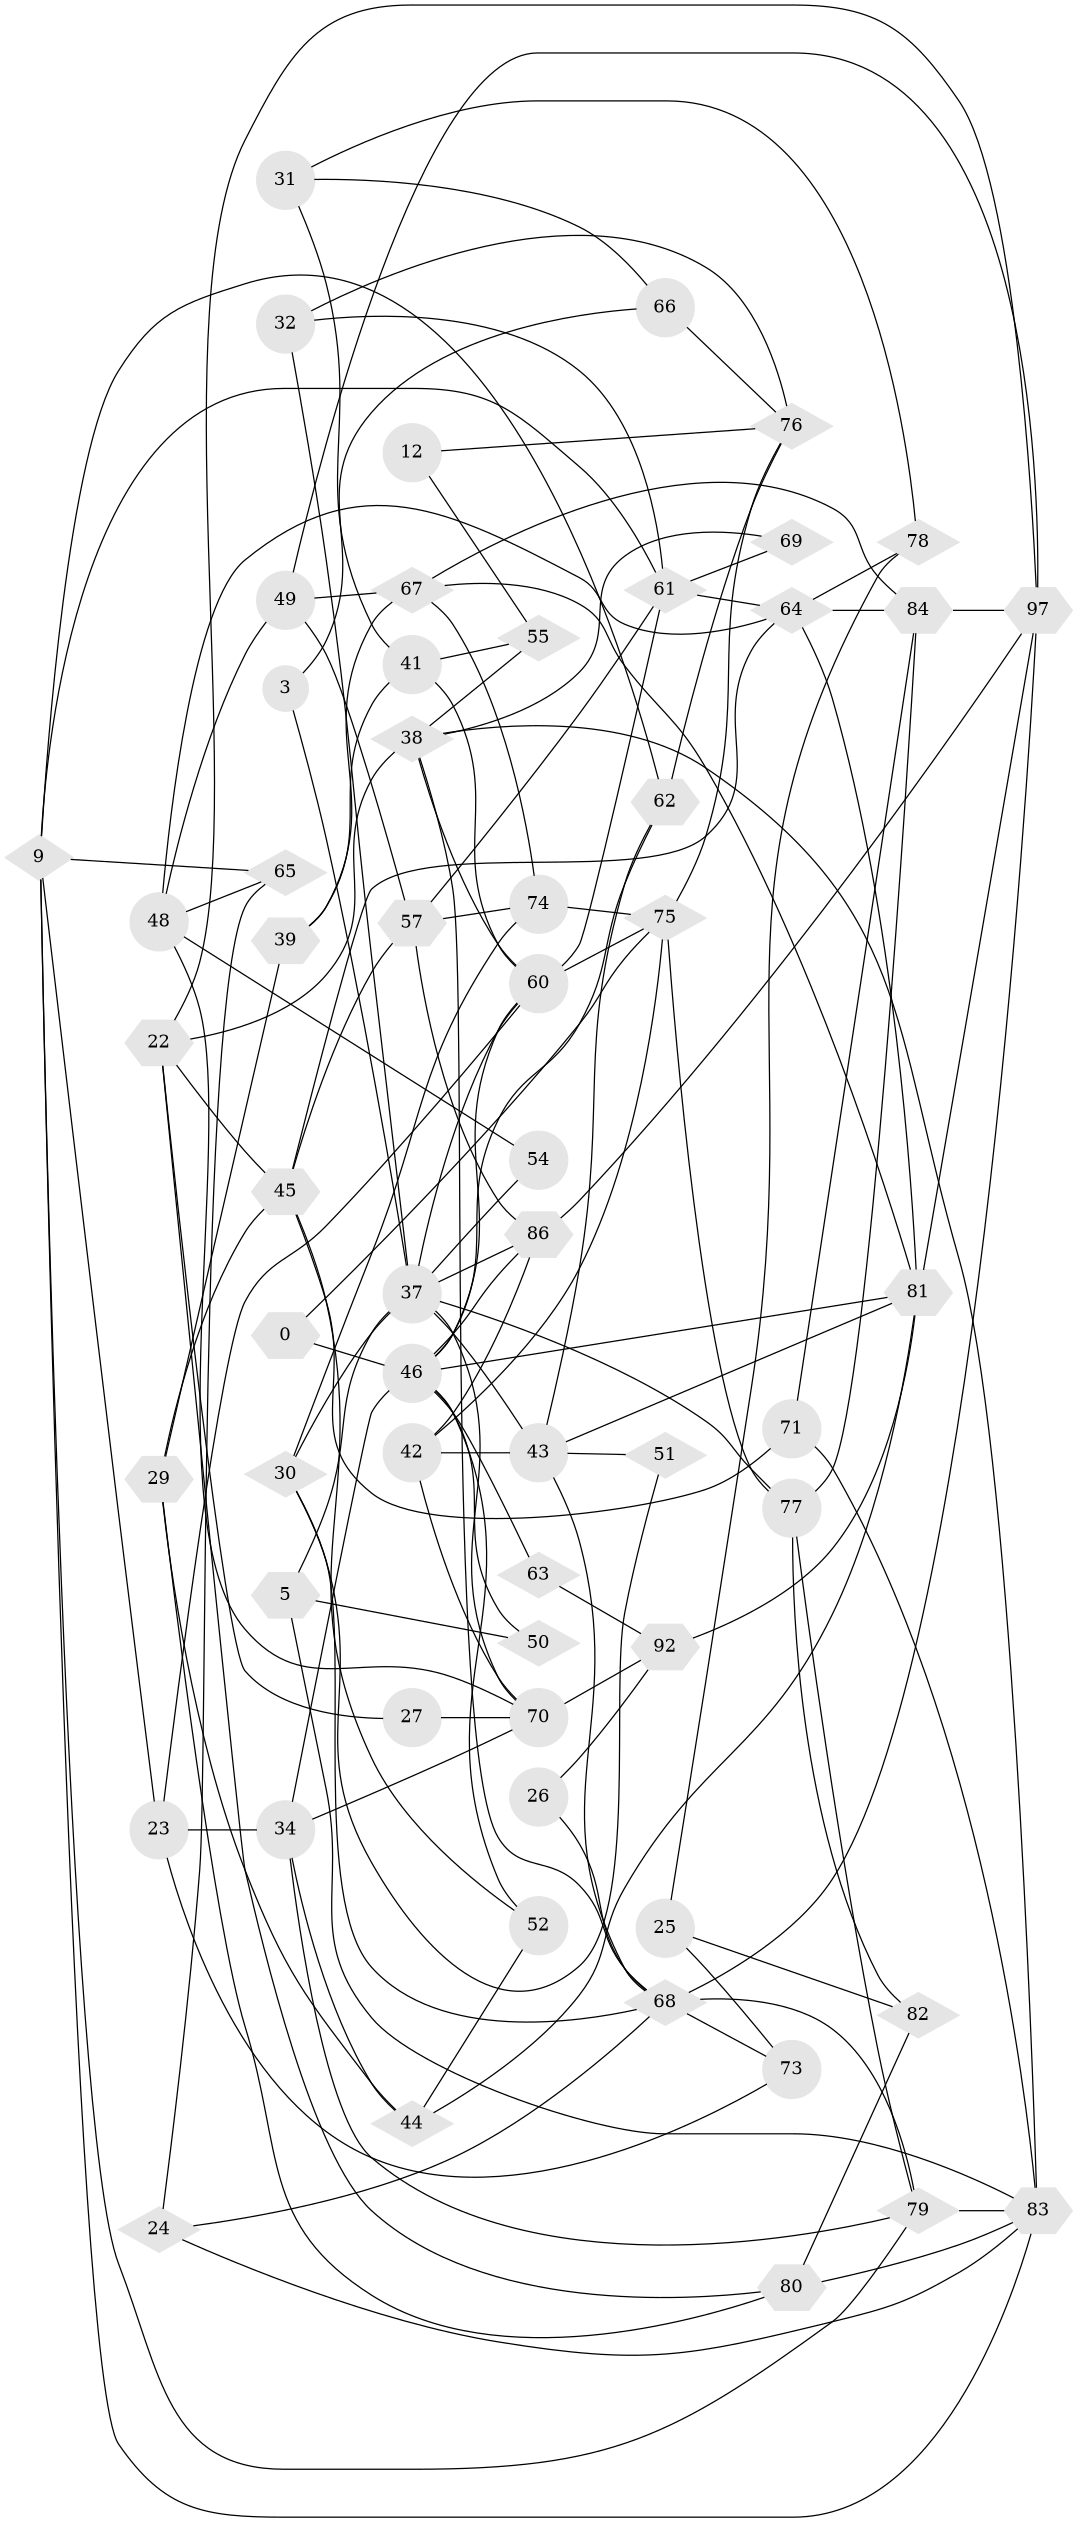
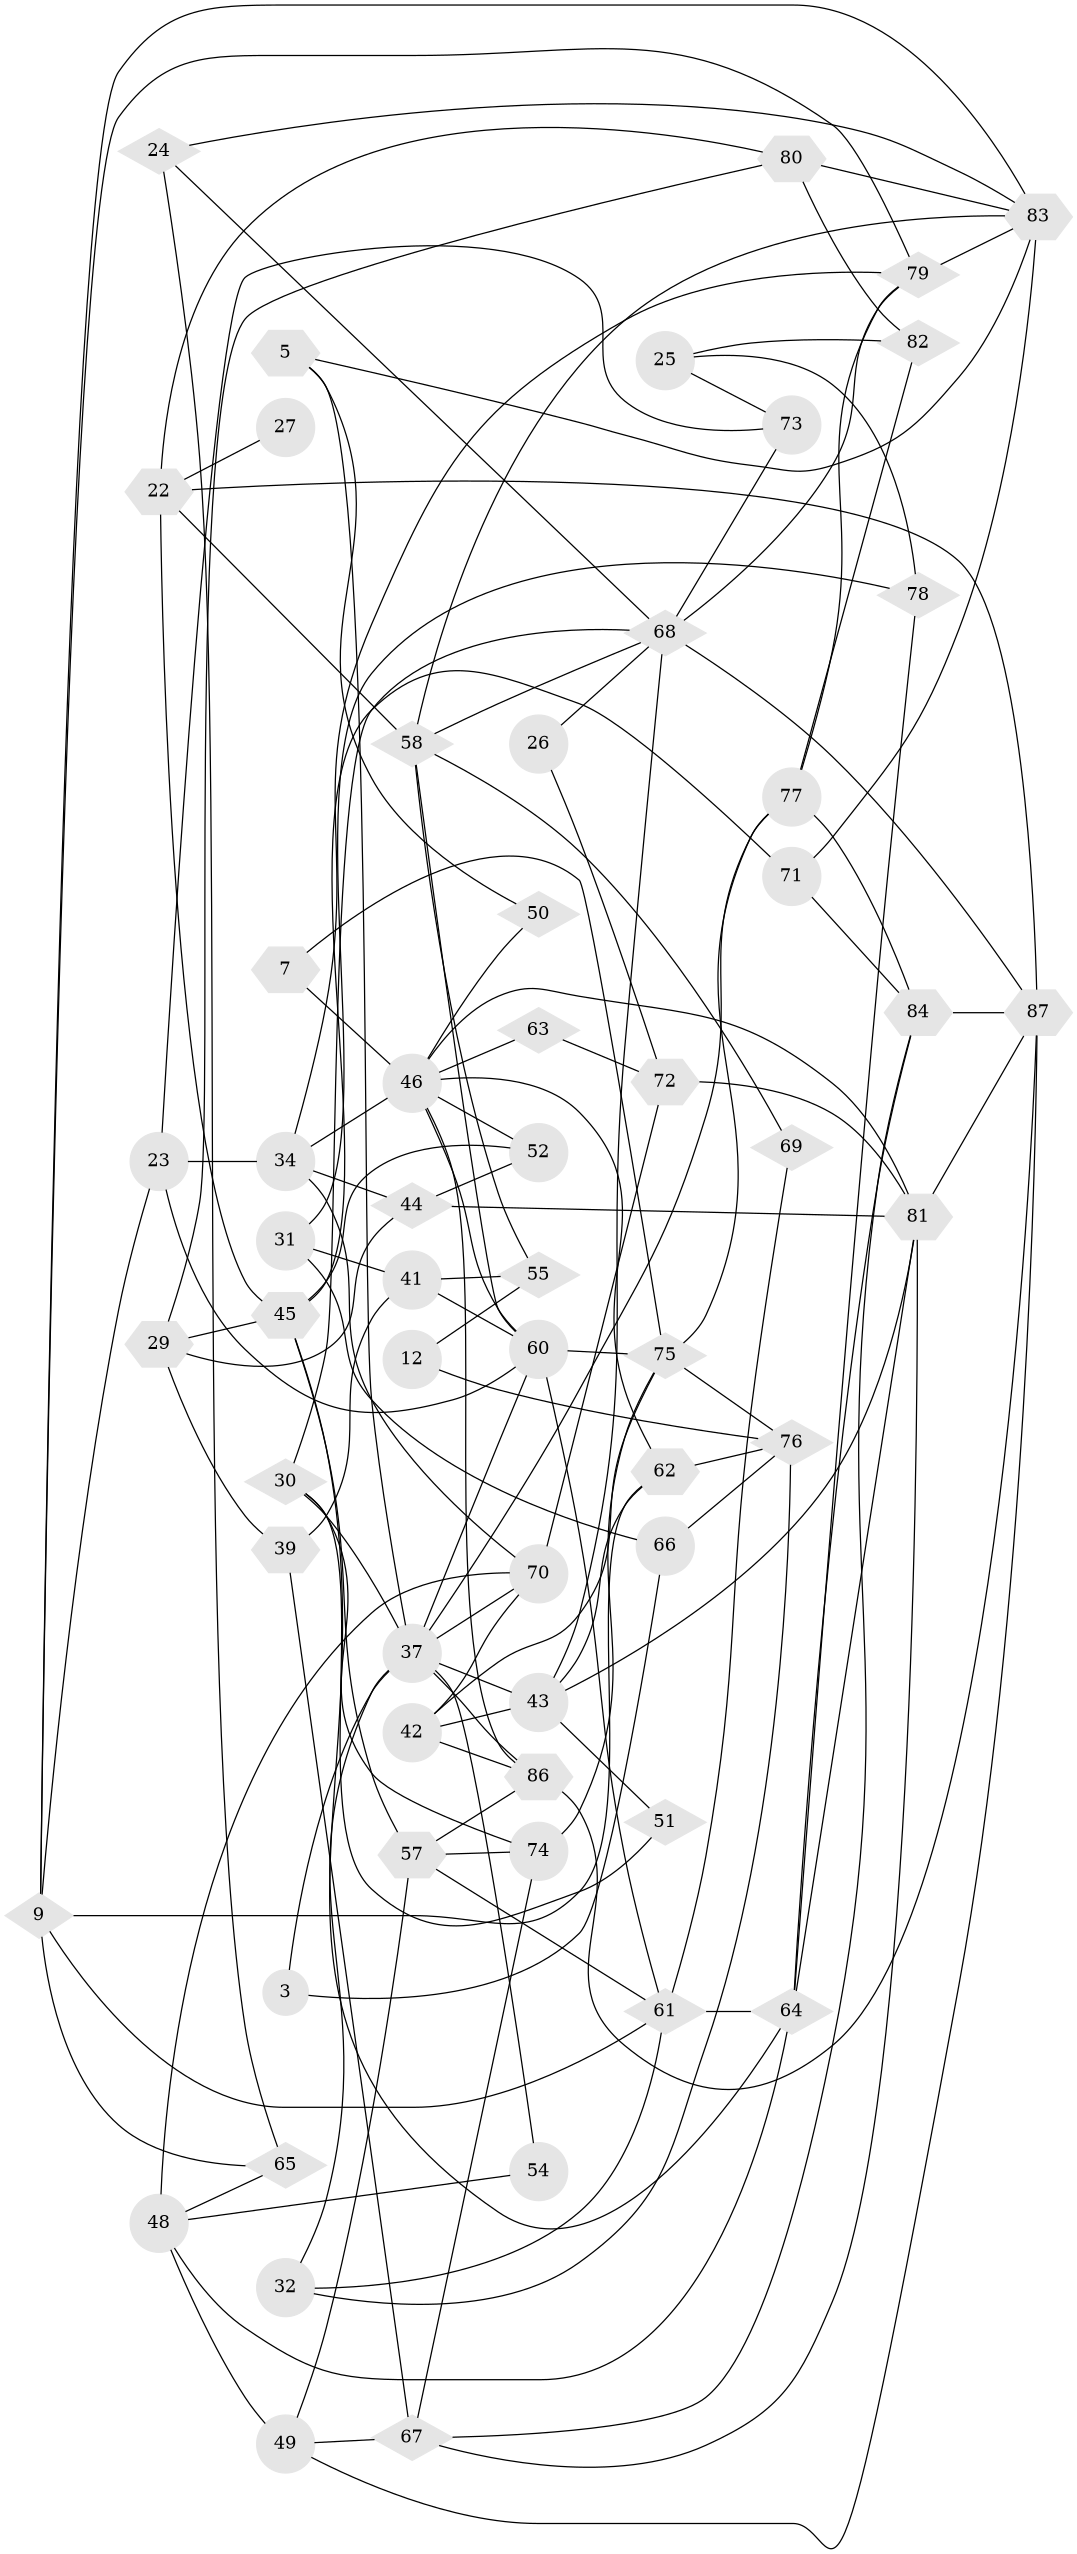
(1038, 610) -> (1038, 1013)
(412, 739) -> (412, 744)
(286, 1336) -> (286, 970)
(665, 1647) -> (665, 1082)
(484, 1718) -> none
